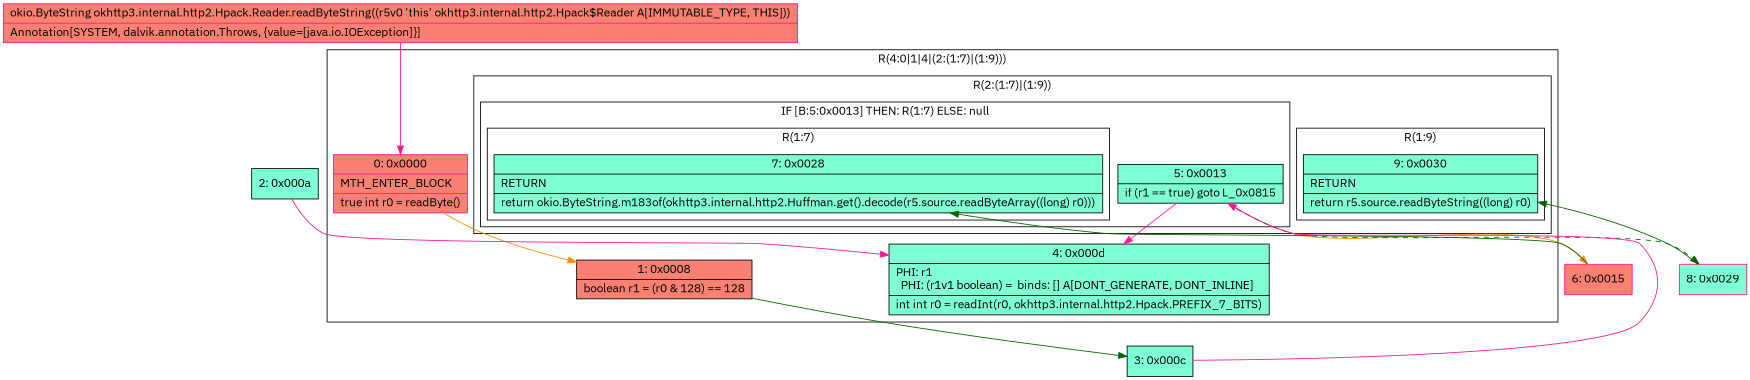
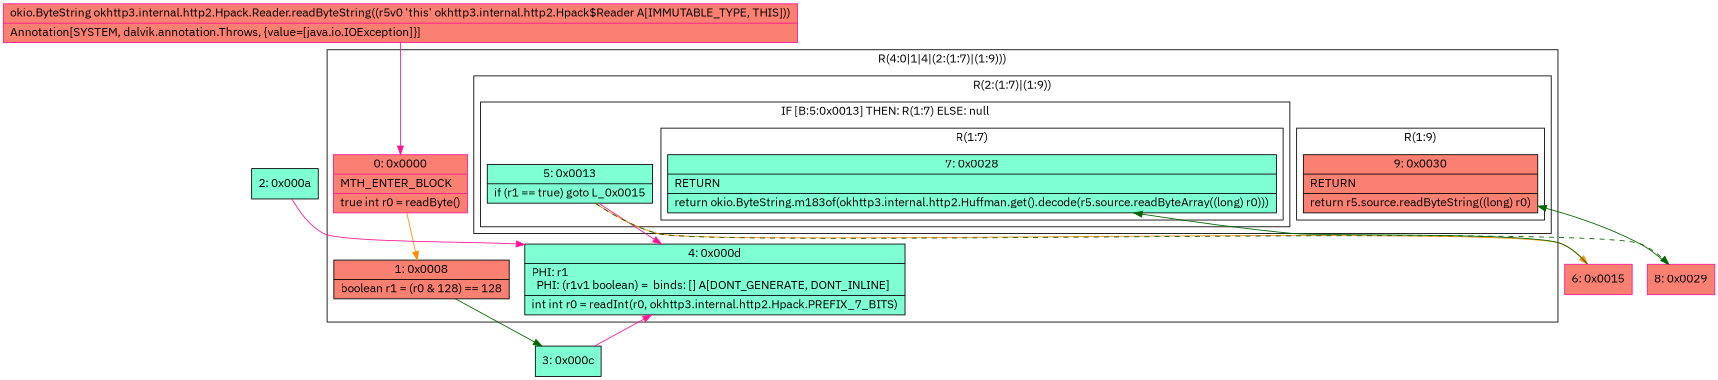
(1421, 184) -> (1421, 184)
(1201, 193) -> (570, 193)
(1713, 279) -> (1681, 279)
(1653, 302) -> (619, 333)
